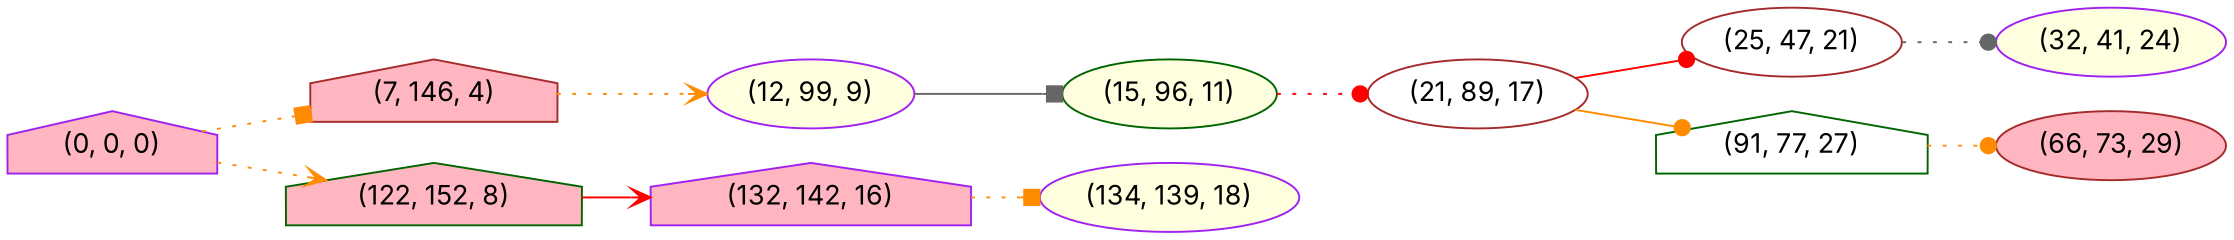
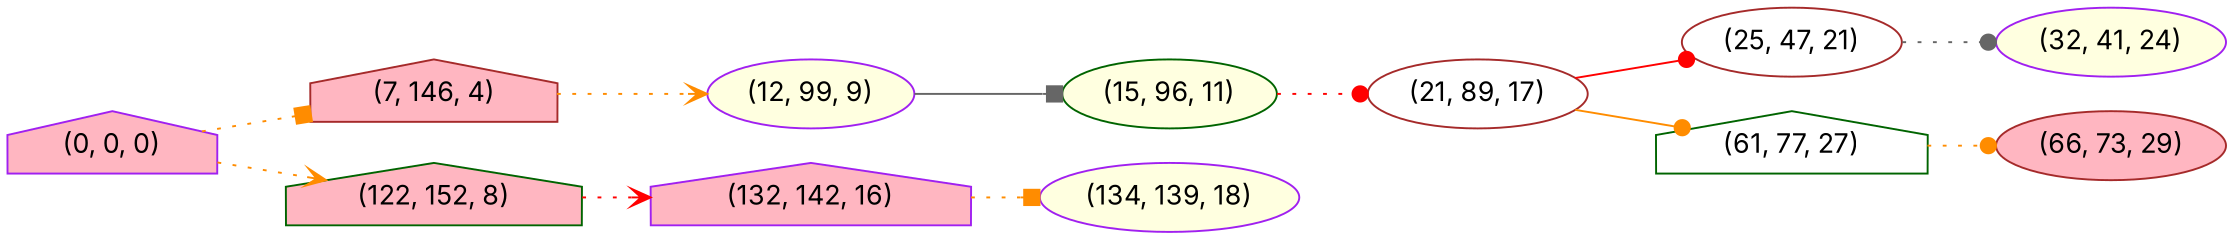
(1792, 146) -> (1792, 146)
(607, 197) -> (607, 197)
